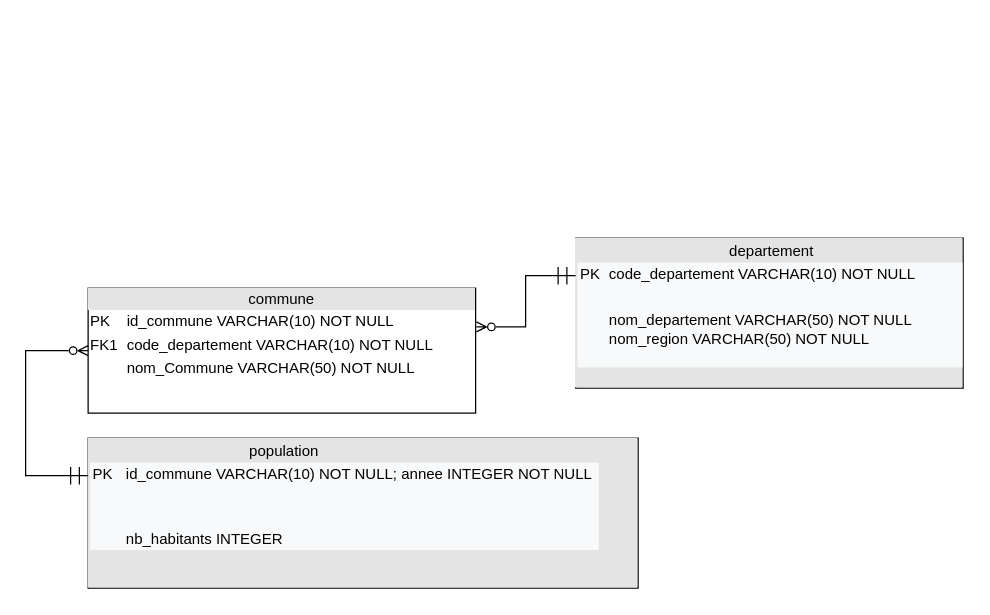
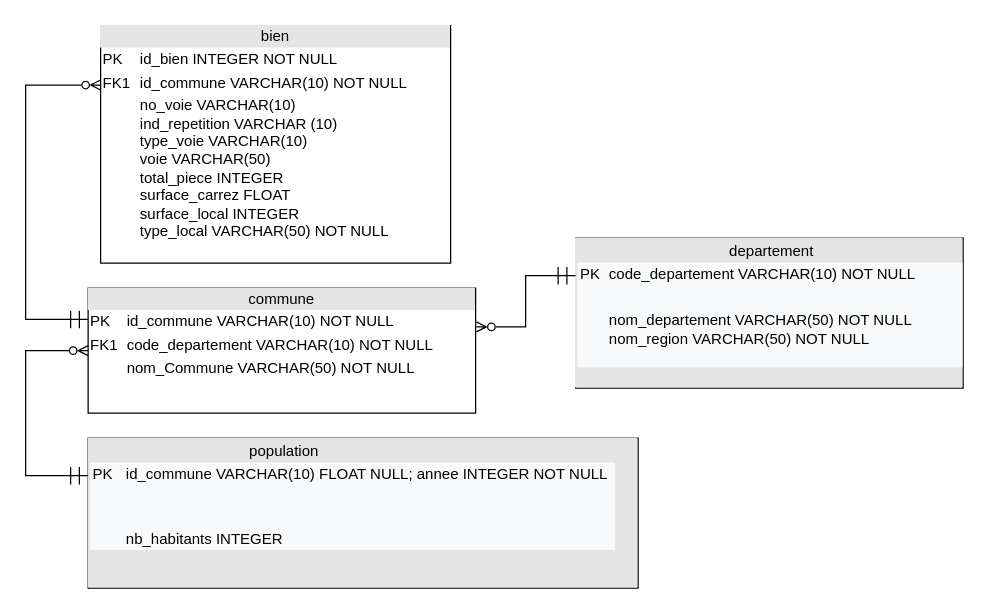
none -> (276, 144)
none -> (26, 205)
(320, 465) -> (329, 465)
